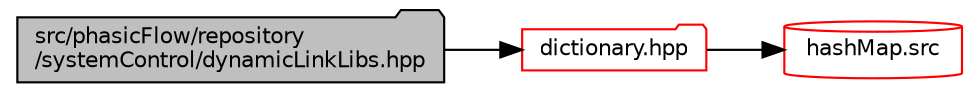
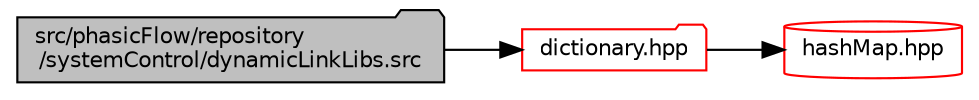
(231, 50) -> (231, 50)
(873, 50) -> (873, 50)
